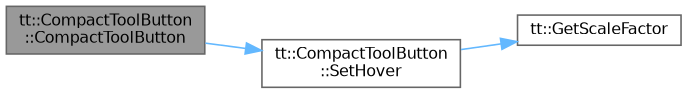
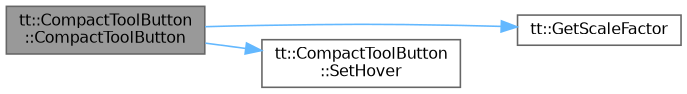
(481, 47) -> (353, 24)
